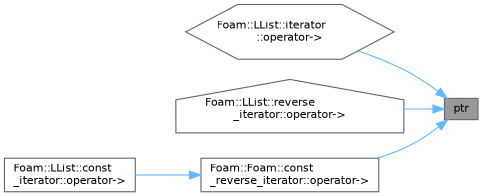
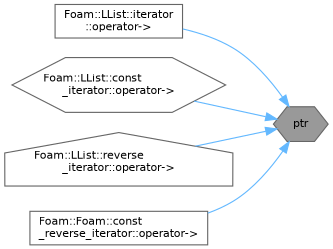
(290, 32) -> (119, 21)
(461, 109) -> (301, 124)
(70, 175) -> (119, 85)
(162, 175) -> (230, 109)
